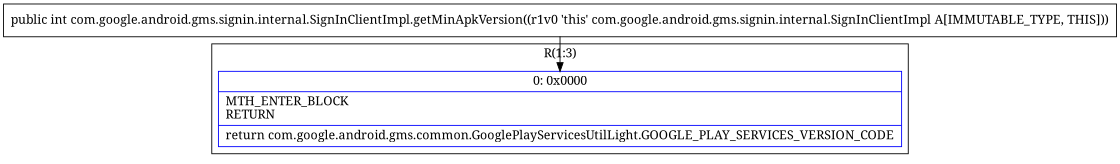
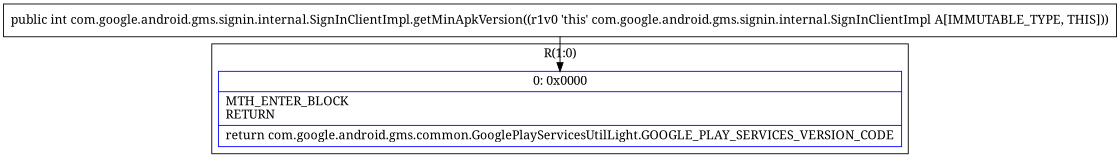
(560, 54) -> (560, 54)
